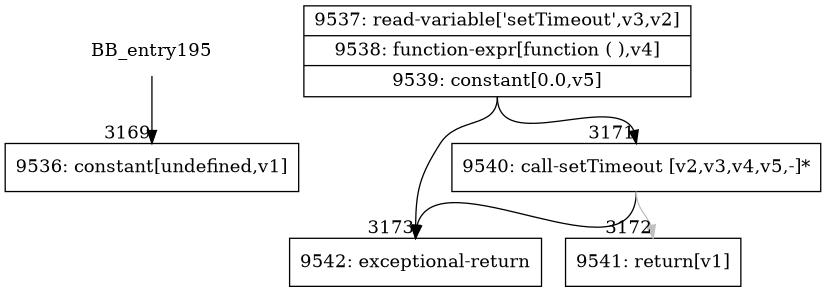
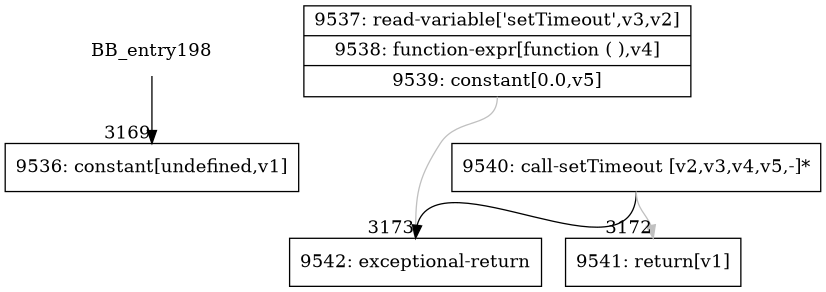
(152, 51) -> (152, 51)
(560, 121) -> none
(438, 147) -> (438, 147)
